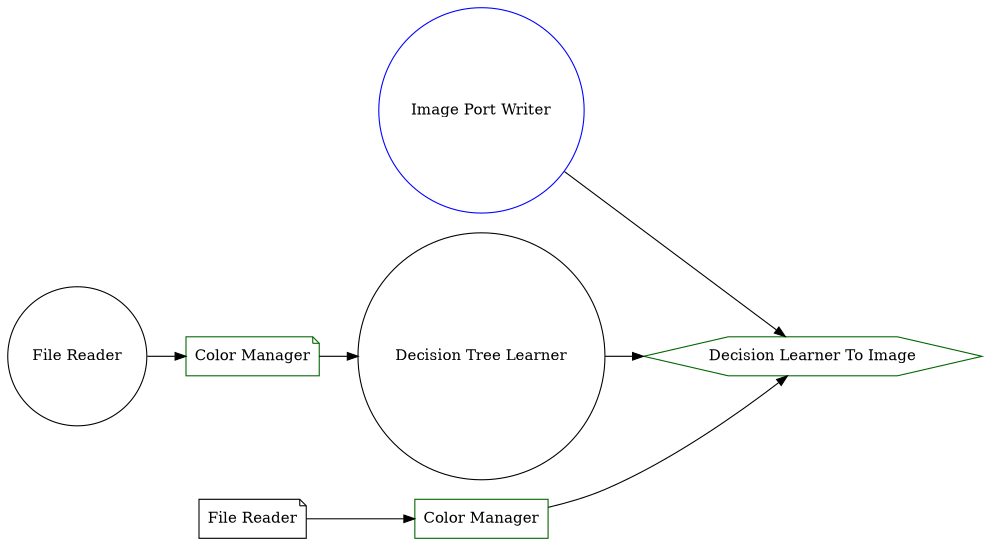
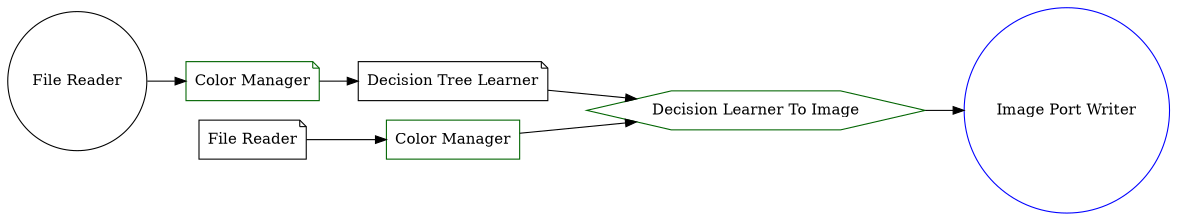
(670, 251) -> (939, 110)
(481, 356) -> (453, 81)
